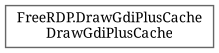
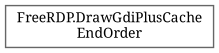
(110, 27) -> (110, 27)
